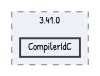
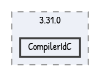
(50, 21) -> (50, 21)
